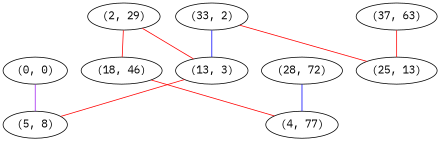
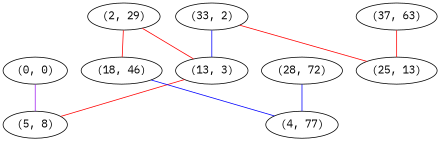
(213, 98) -> (213, 98)
